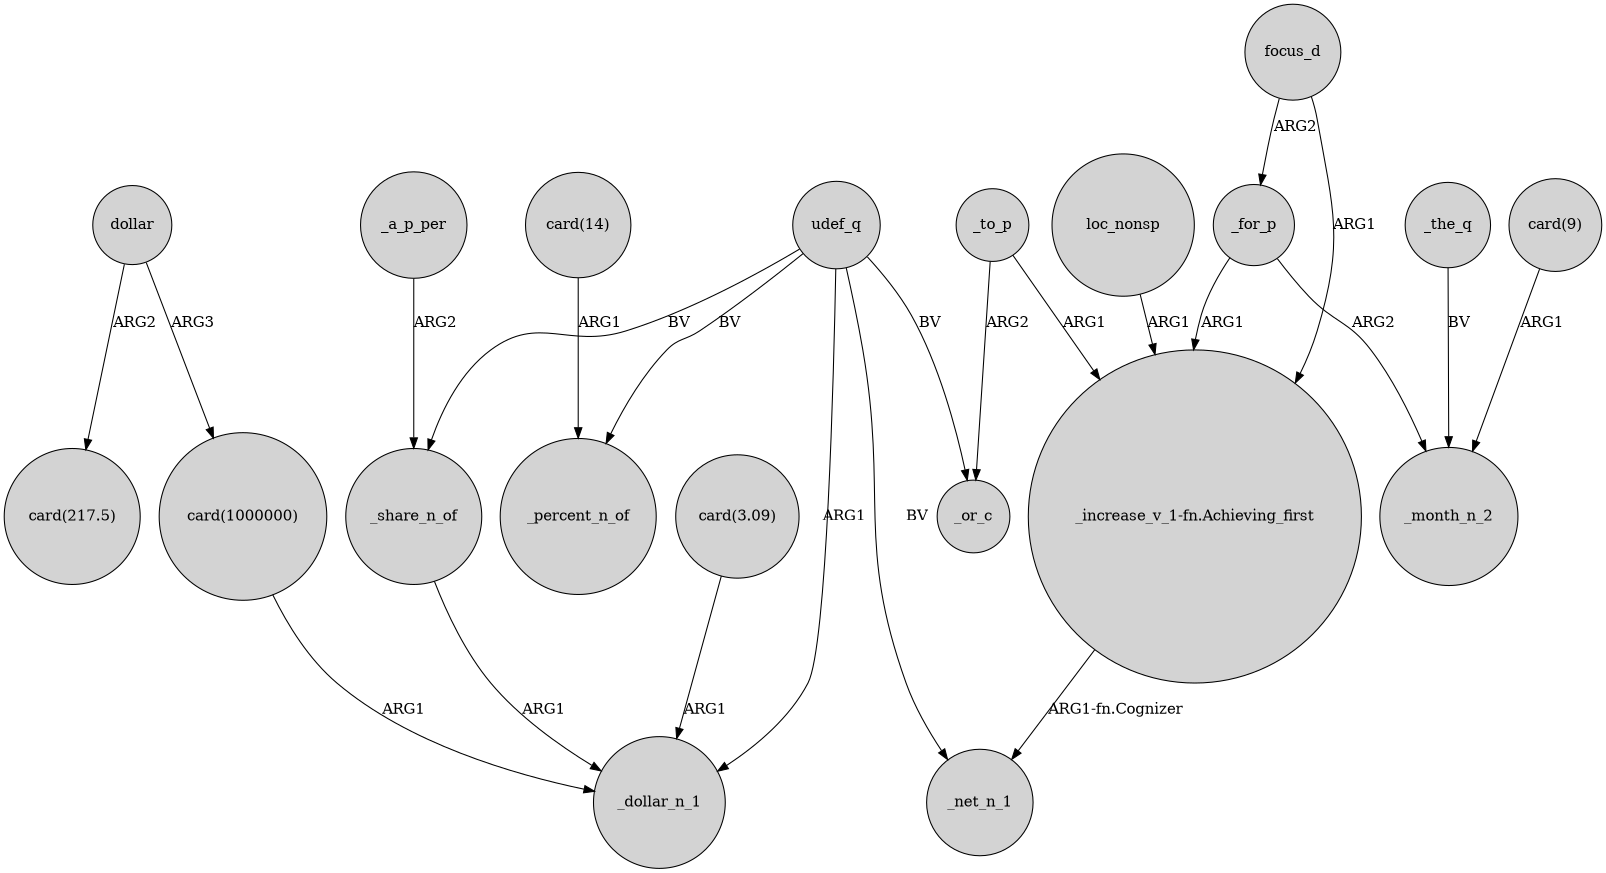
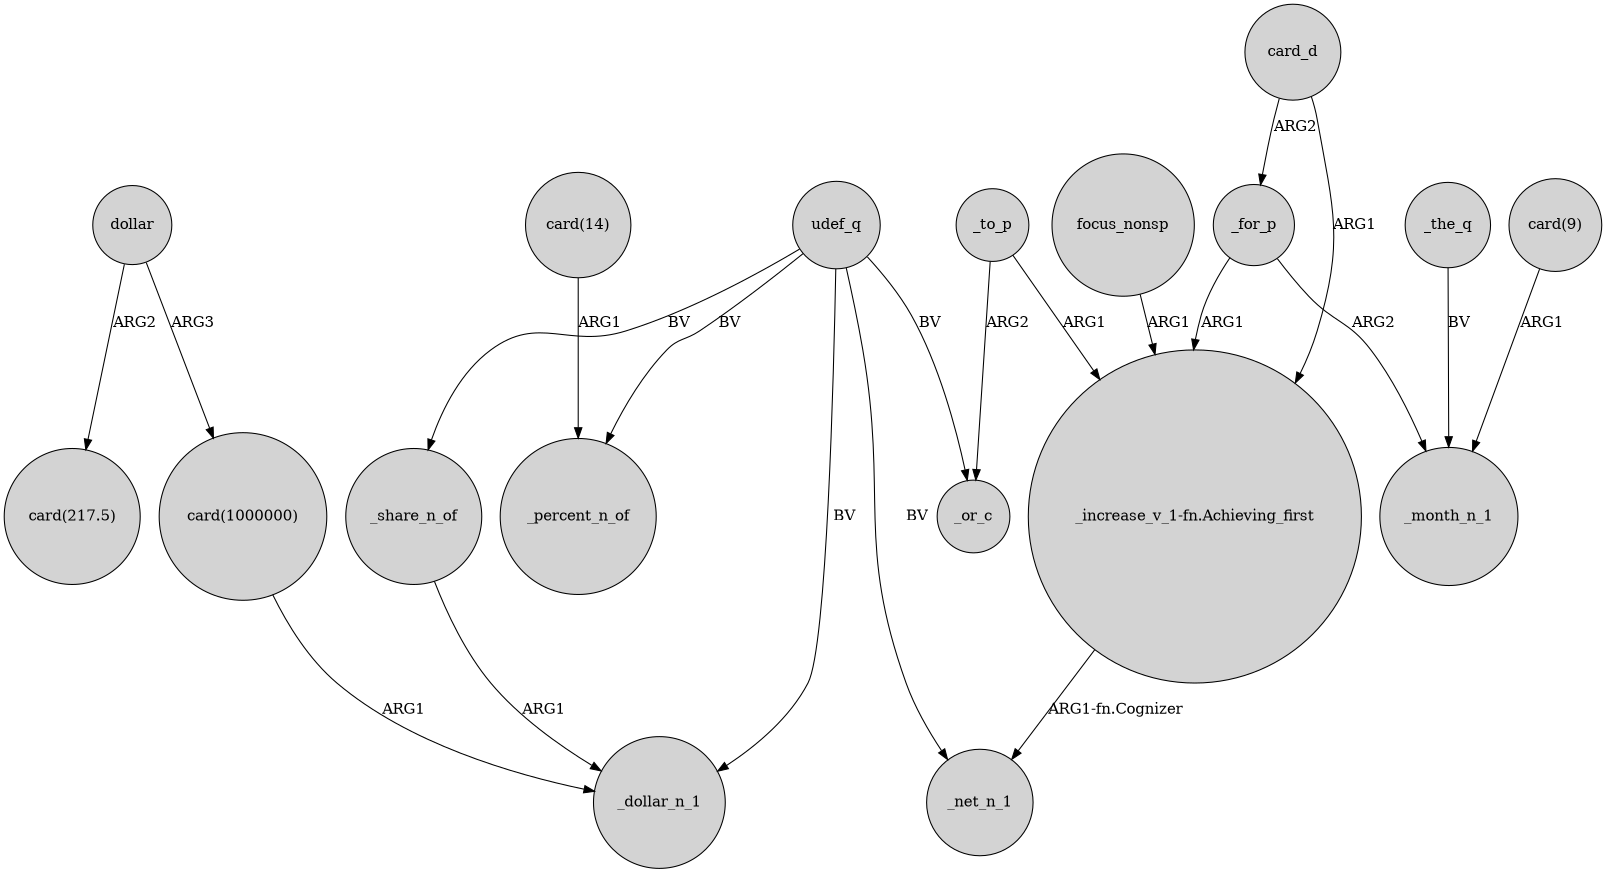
(1293, 52) -> (1293, 52)
(414, 225) -> none
(1123, 225) -> (1123, 225)
(737, 516) -> none
(844, 516) -> (844, 516)
(1449, 516) -> (1449, 516)
